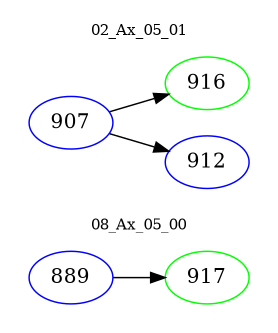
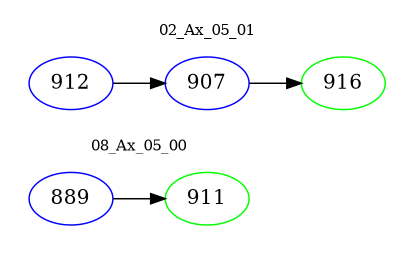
(132, 140) -> (132, 83)
(207, 278) -> (207, 199)
